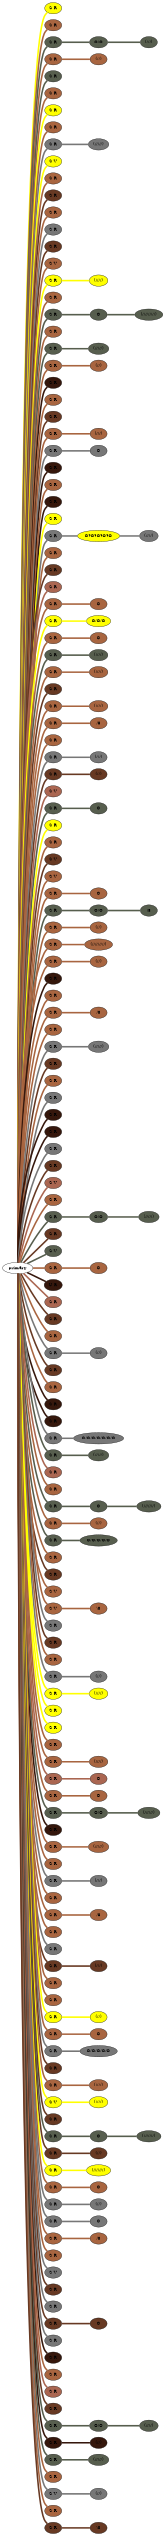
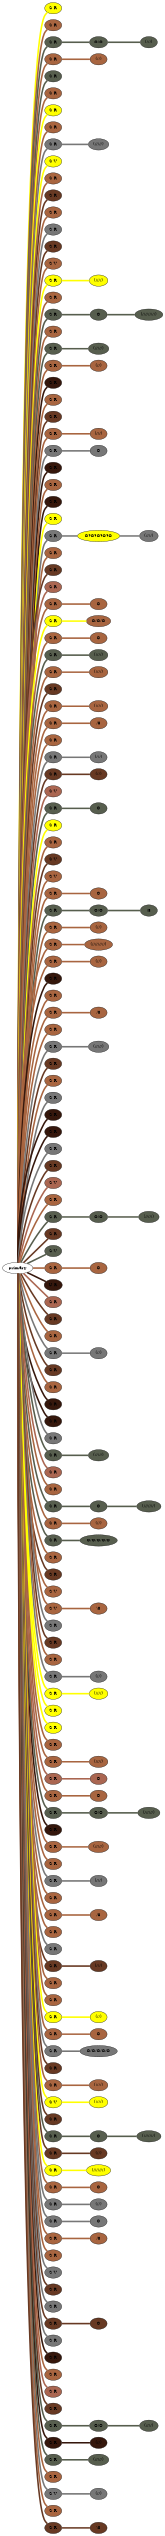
(99, 621) -> (99, 621)
(99, 1438) -> none
